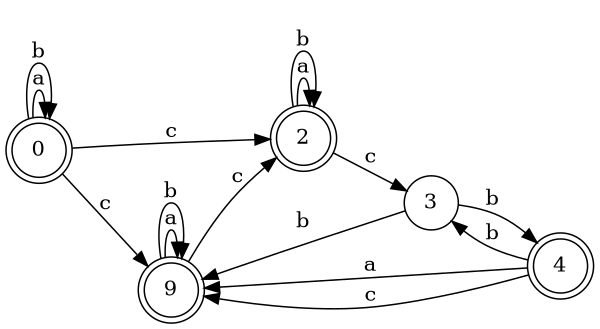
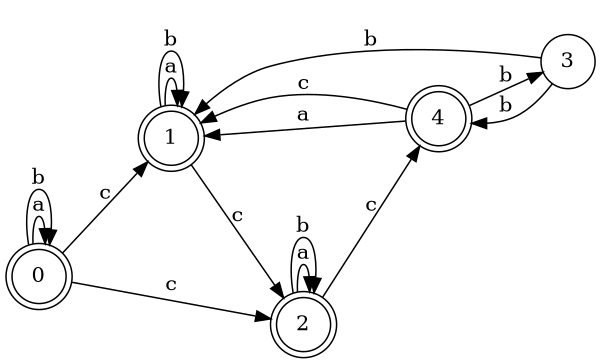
(363, 168) -> (367, 228)
(171, 290) -> (171, 138)
